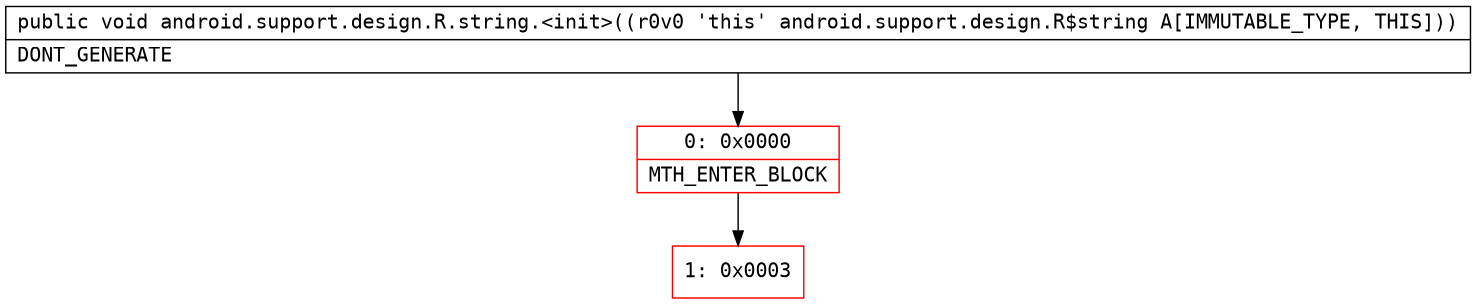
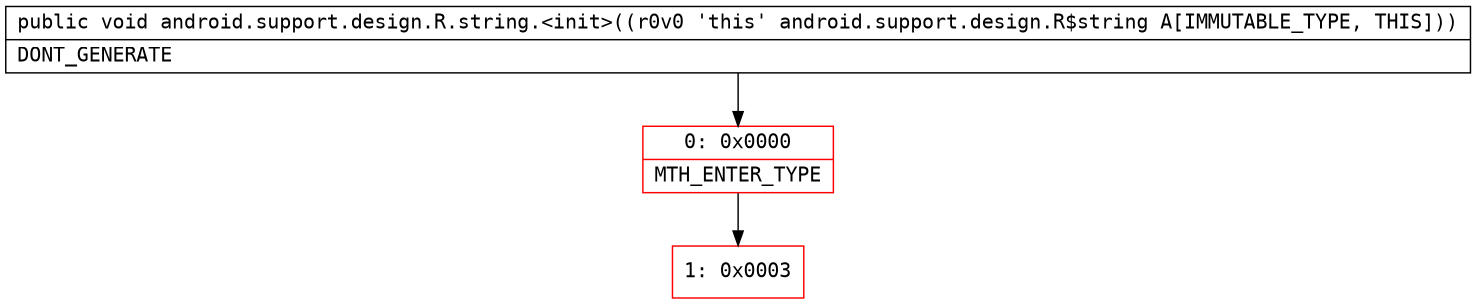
(738, 175) -> (738, 175)
